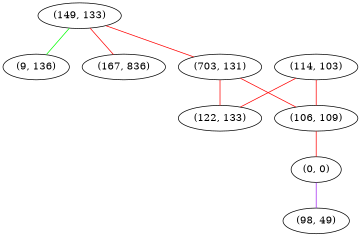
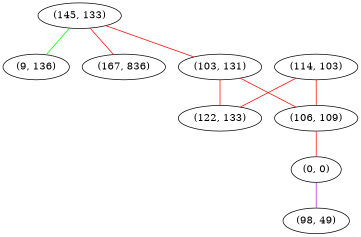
(80, 16) -> (80, 16)
(220, 67) -> (220, 67)
